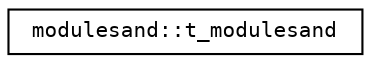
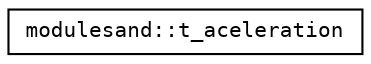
(185, 32) -> (185, 32)
